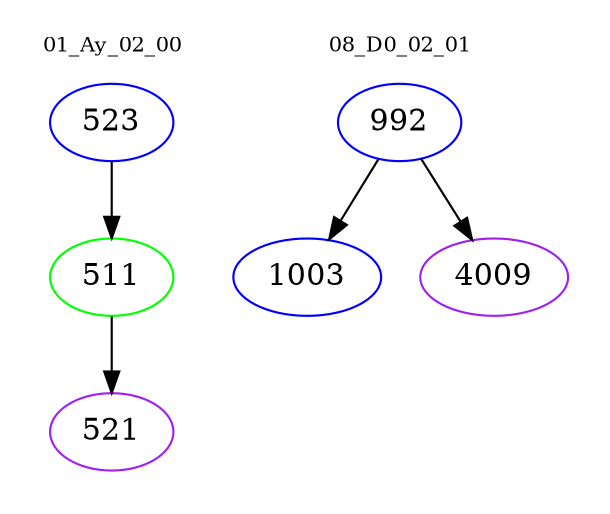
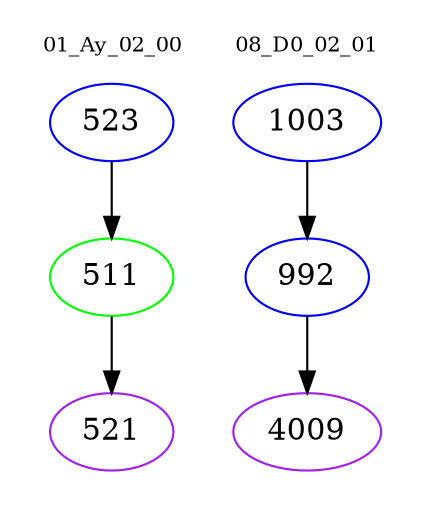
(359, 190) -> (307, 189)
